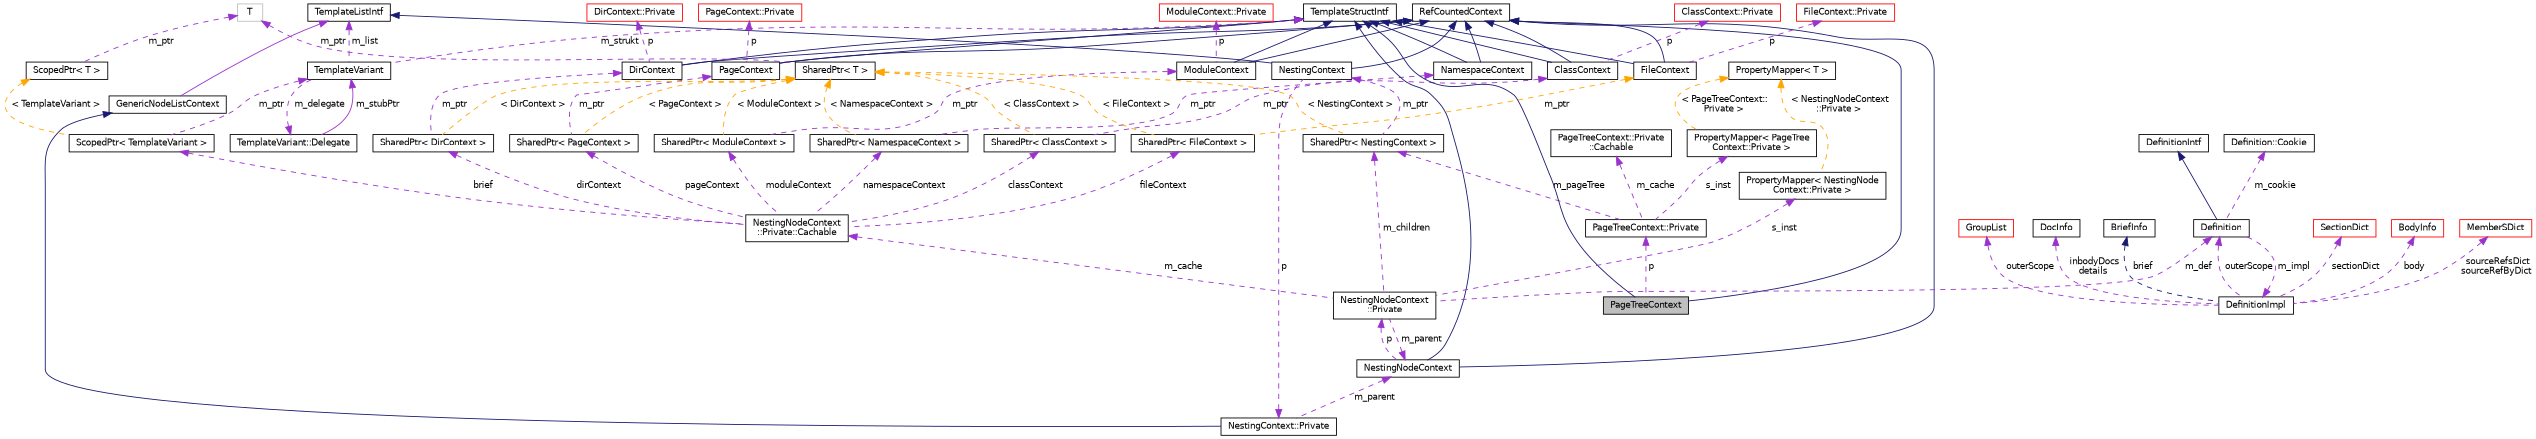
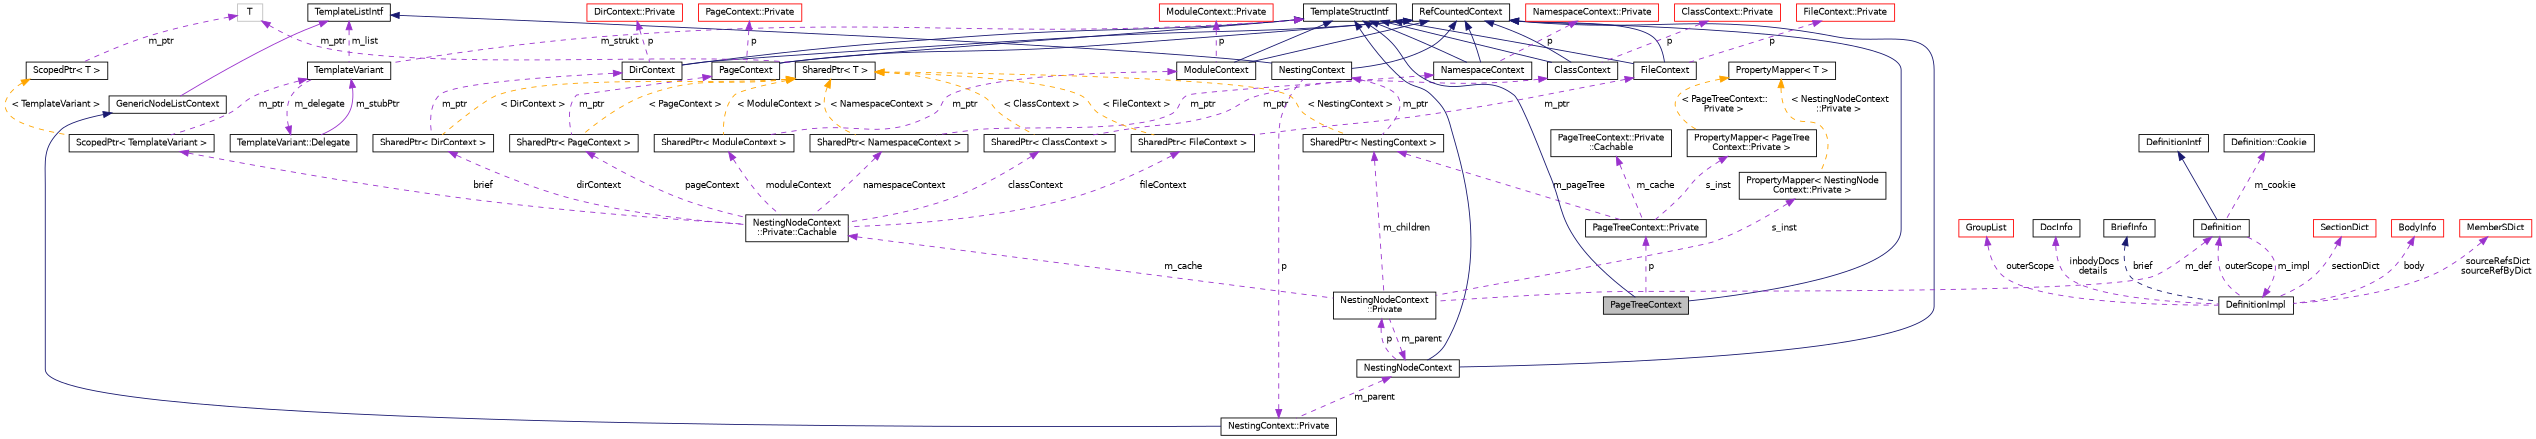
none -> (1592, 13)
(1440, 113) -> (1440, 113)
